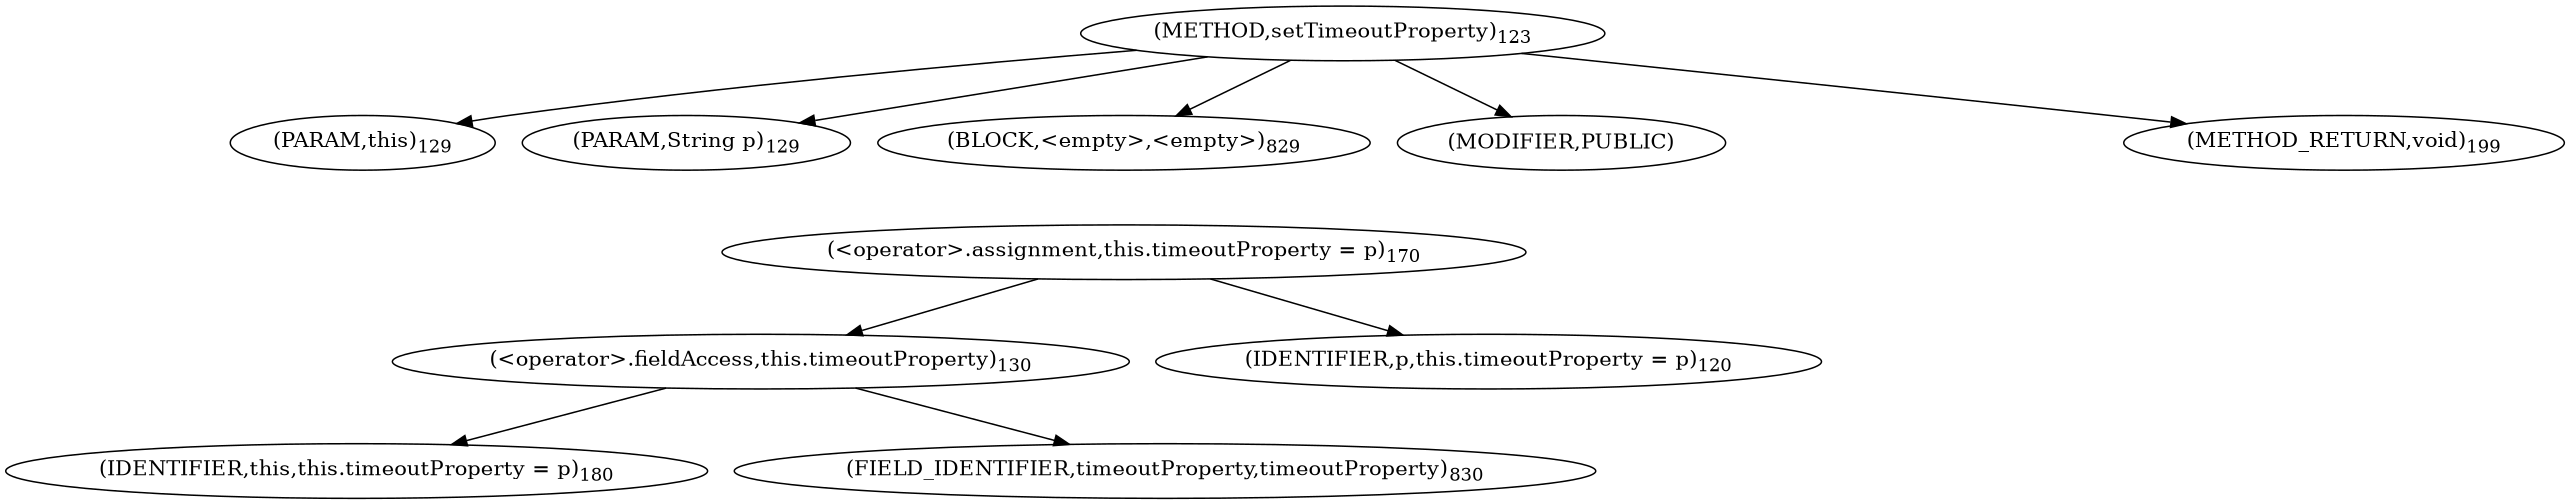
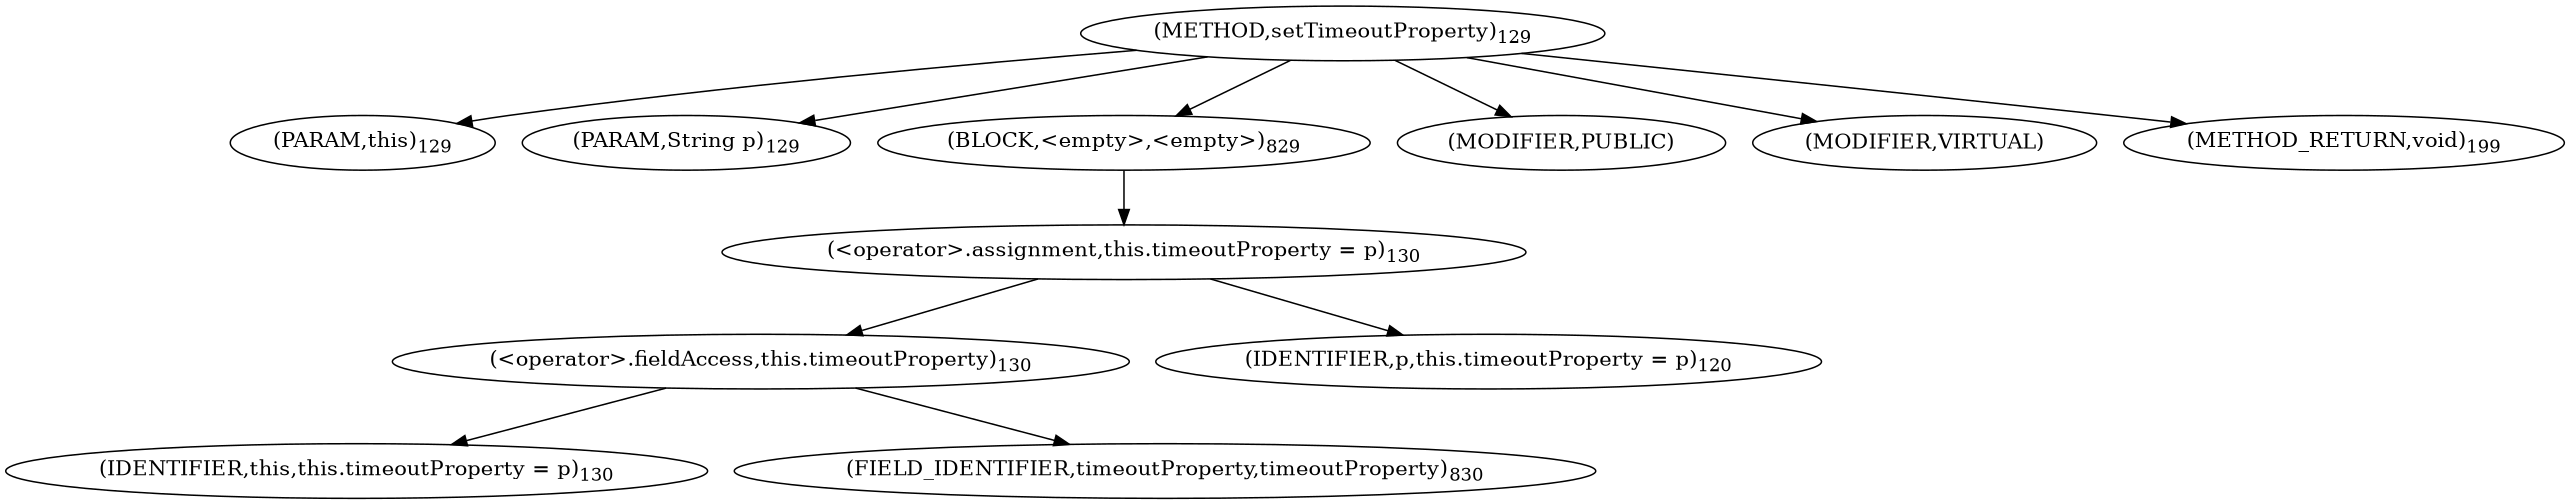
(1514, 31) -> (1514, 31)
none -> (1925, 143)
none -> (1124, 190)
(1404, 250) -> (1404, 250)
(597, 469) -> (597, 469)
